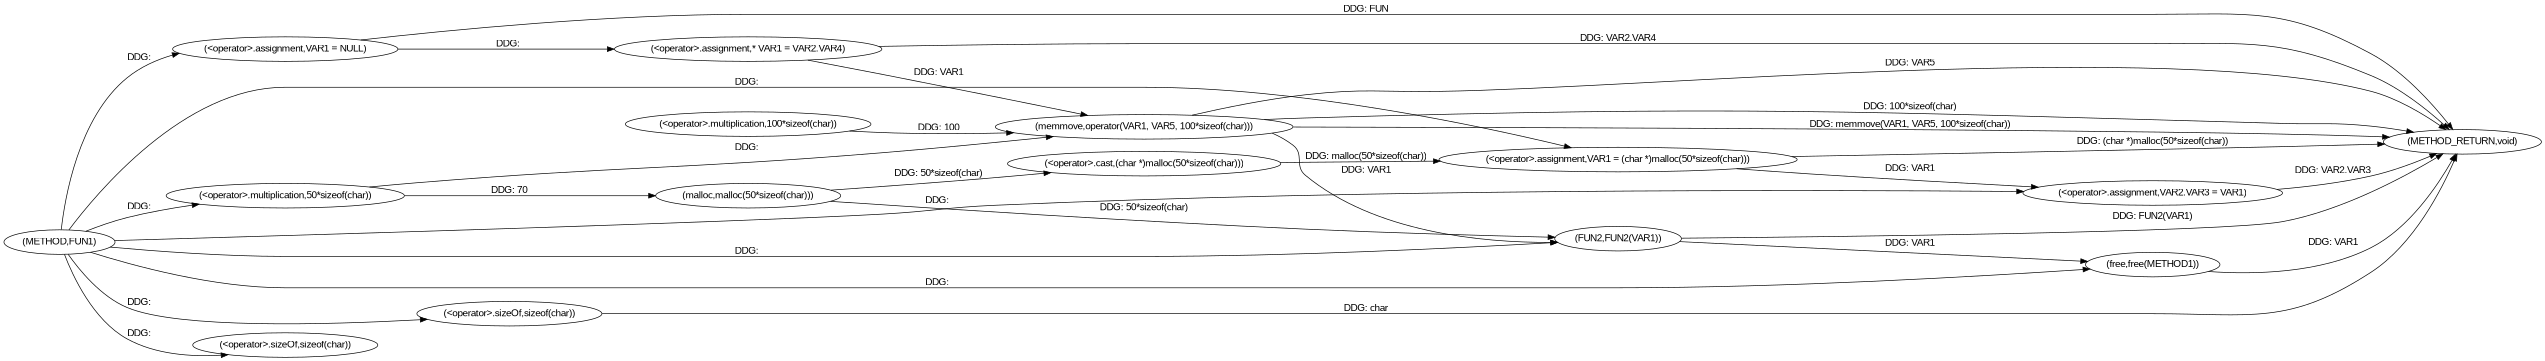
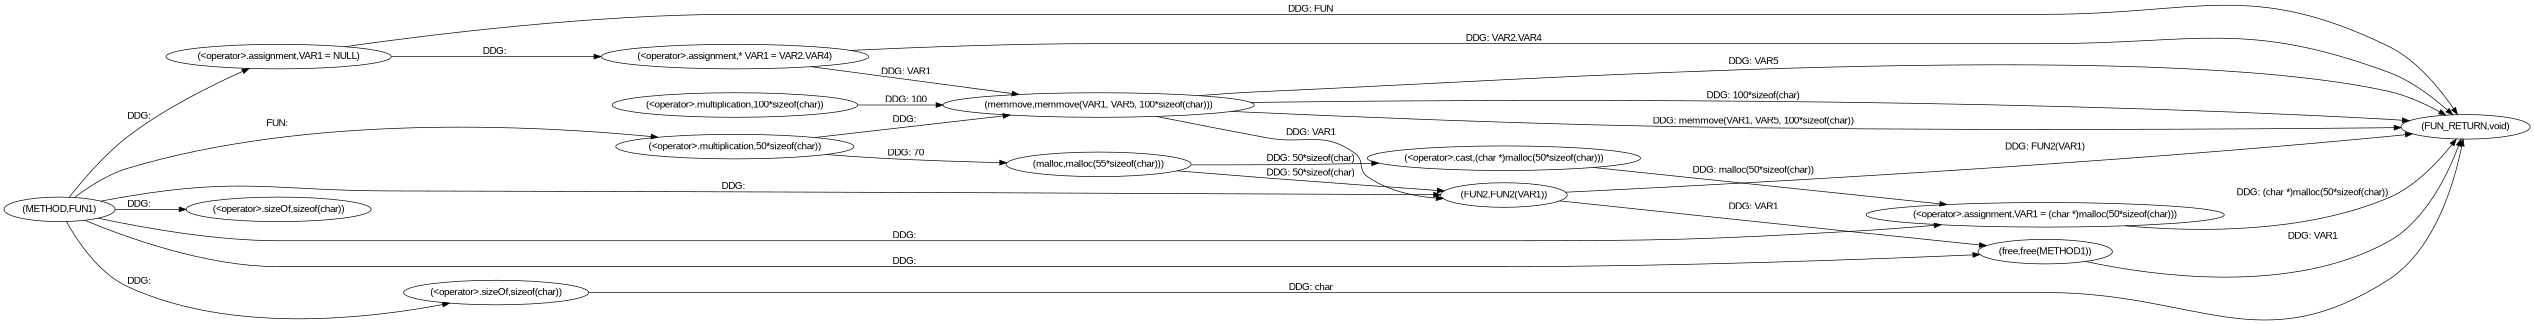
(1144, 127) -> (1099, 105)
(2462, 142) -> (2466, 127)
(2153, 193) -> none
(748, 196) -> (1099, 164)
(140, 207) -> (279, 124)
